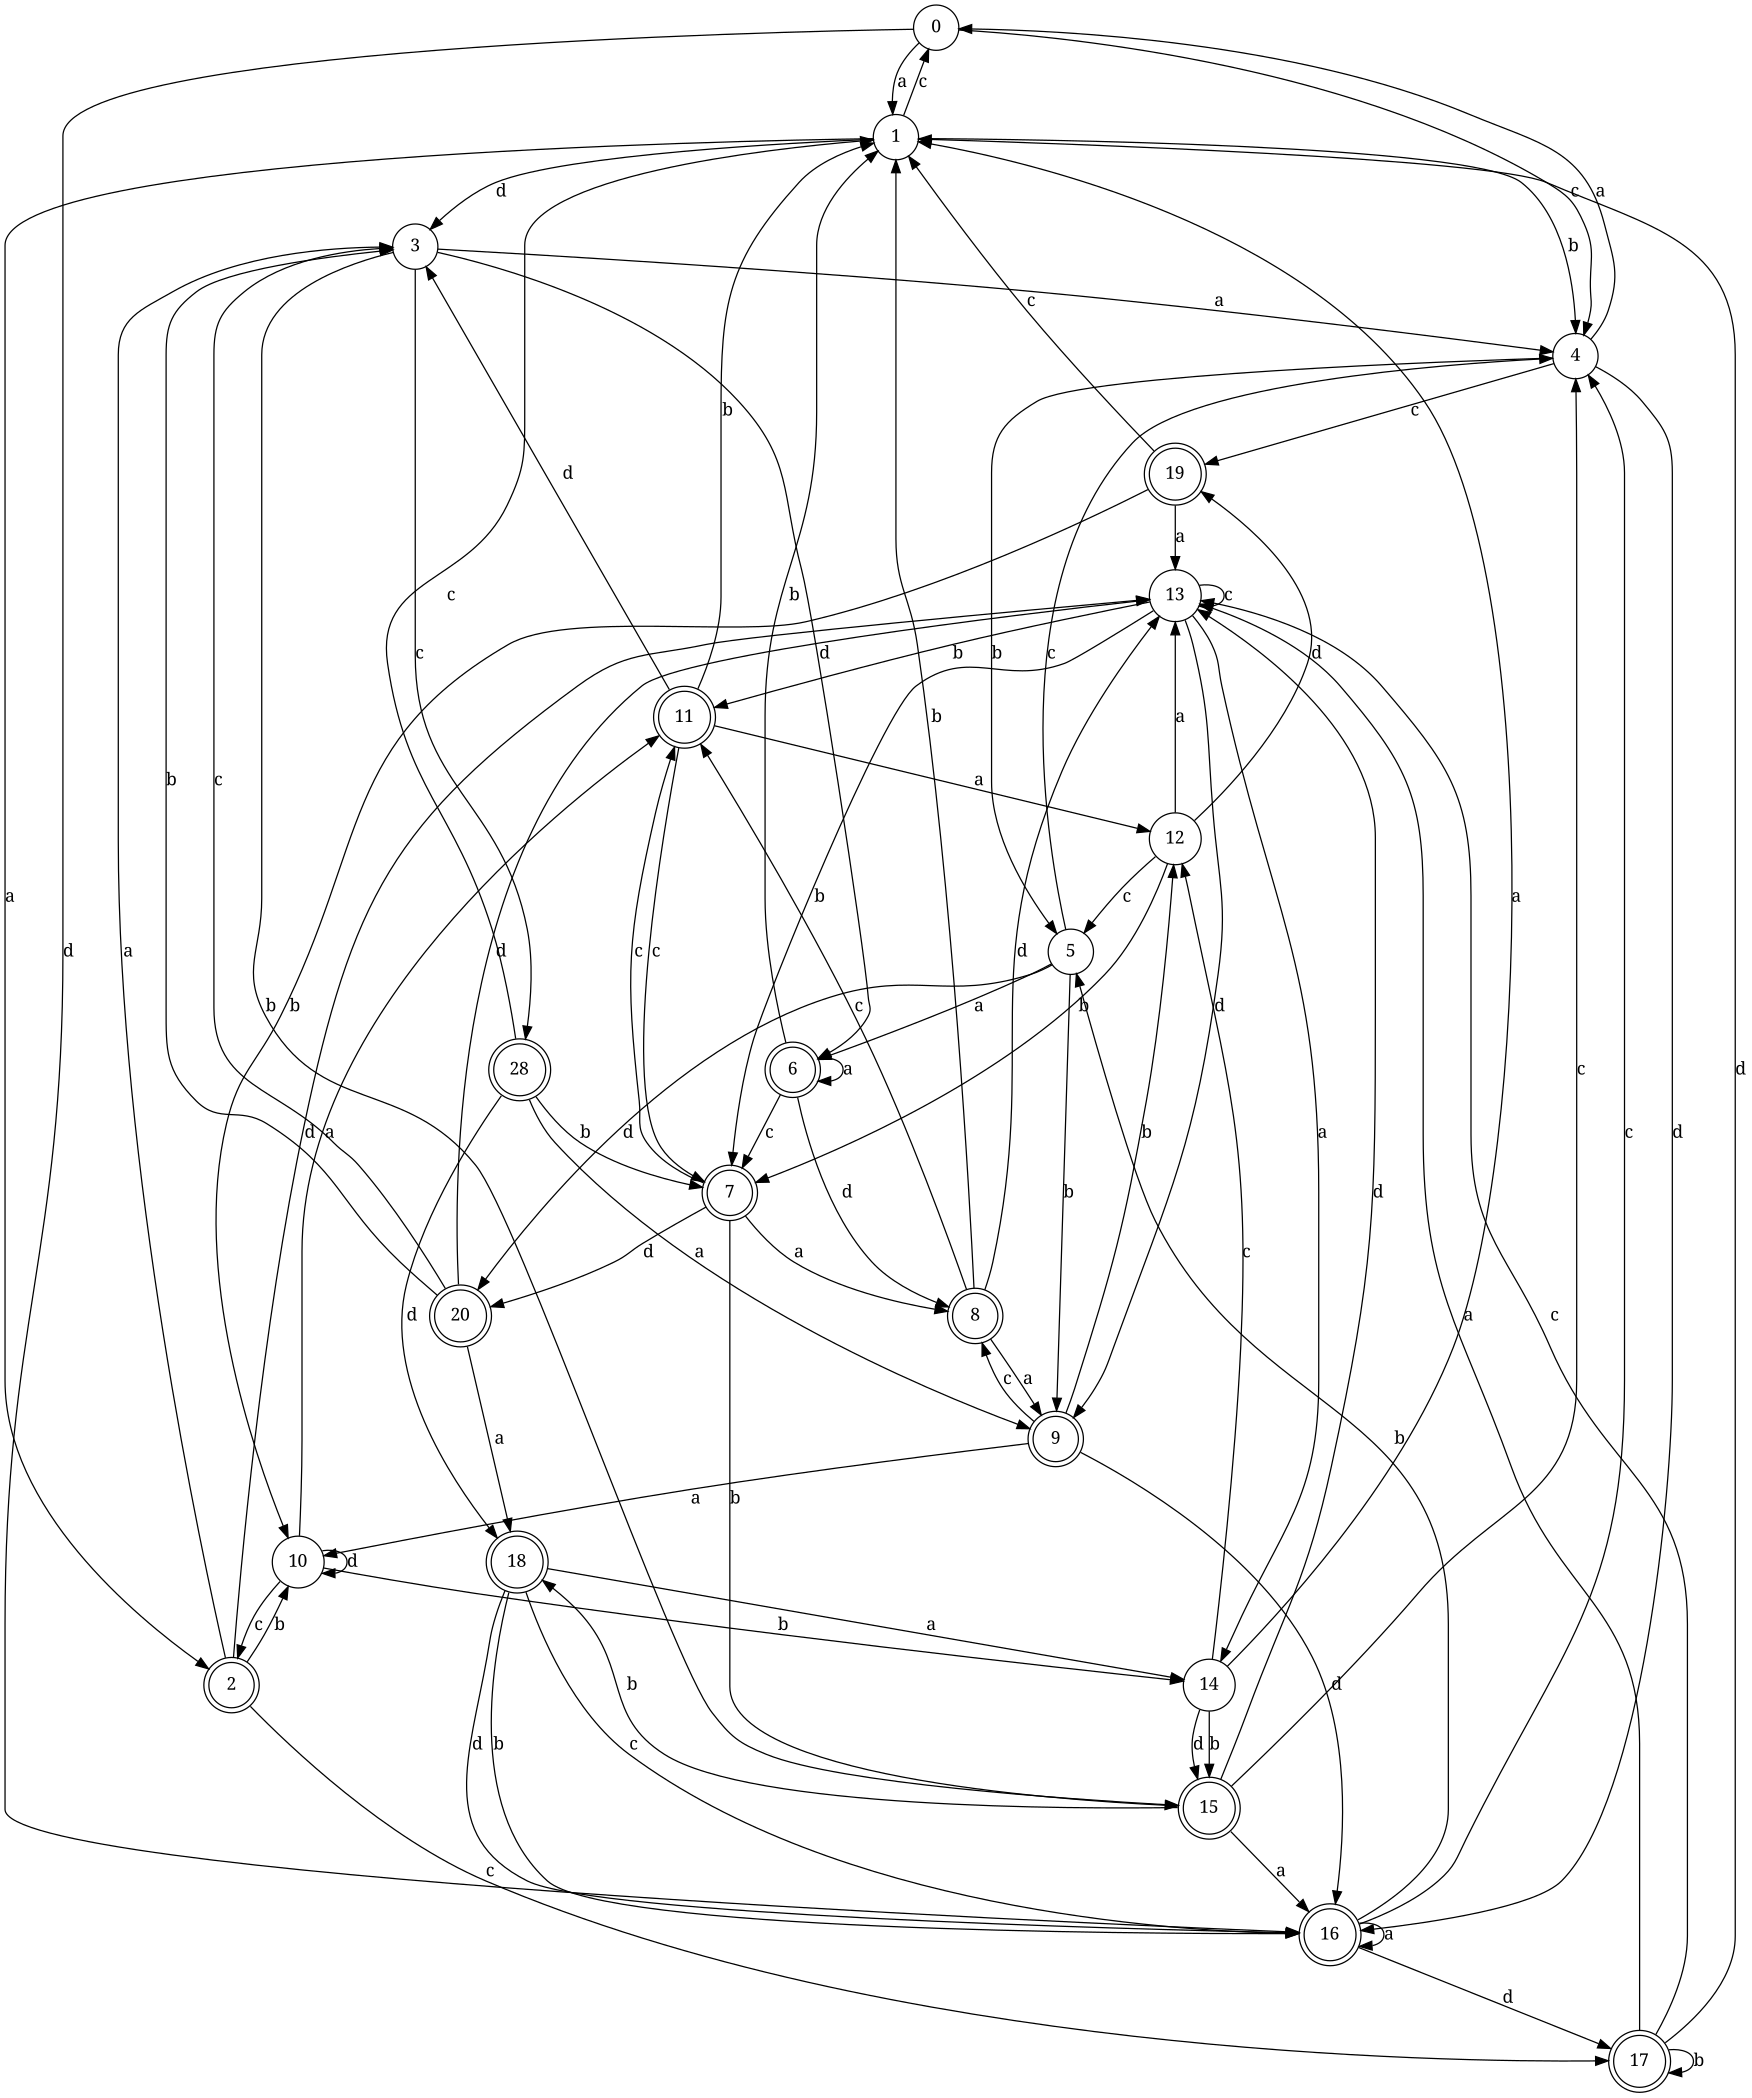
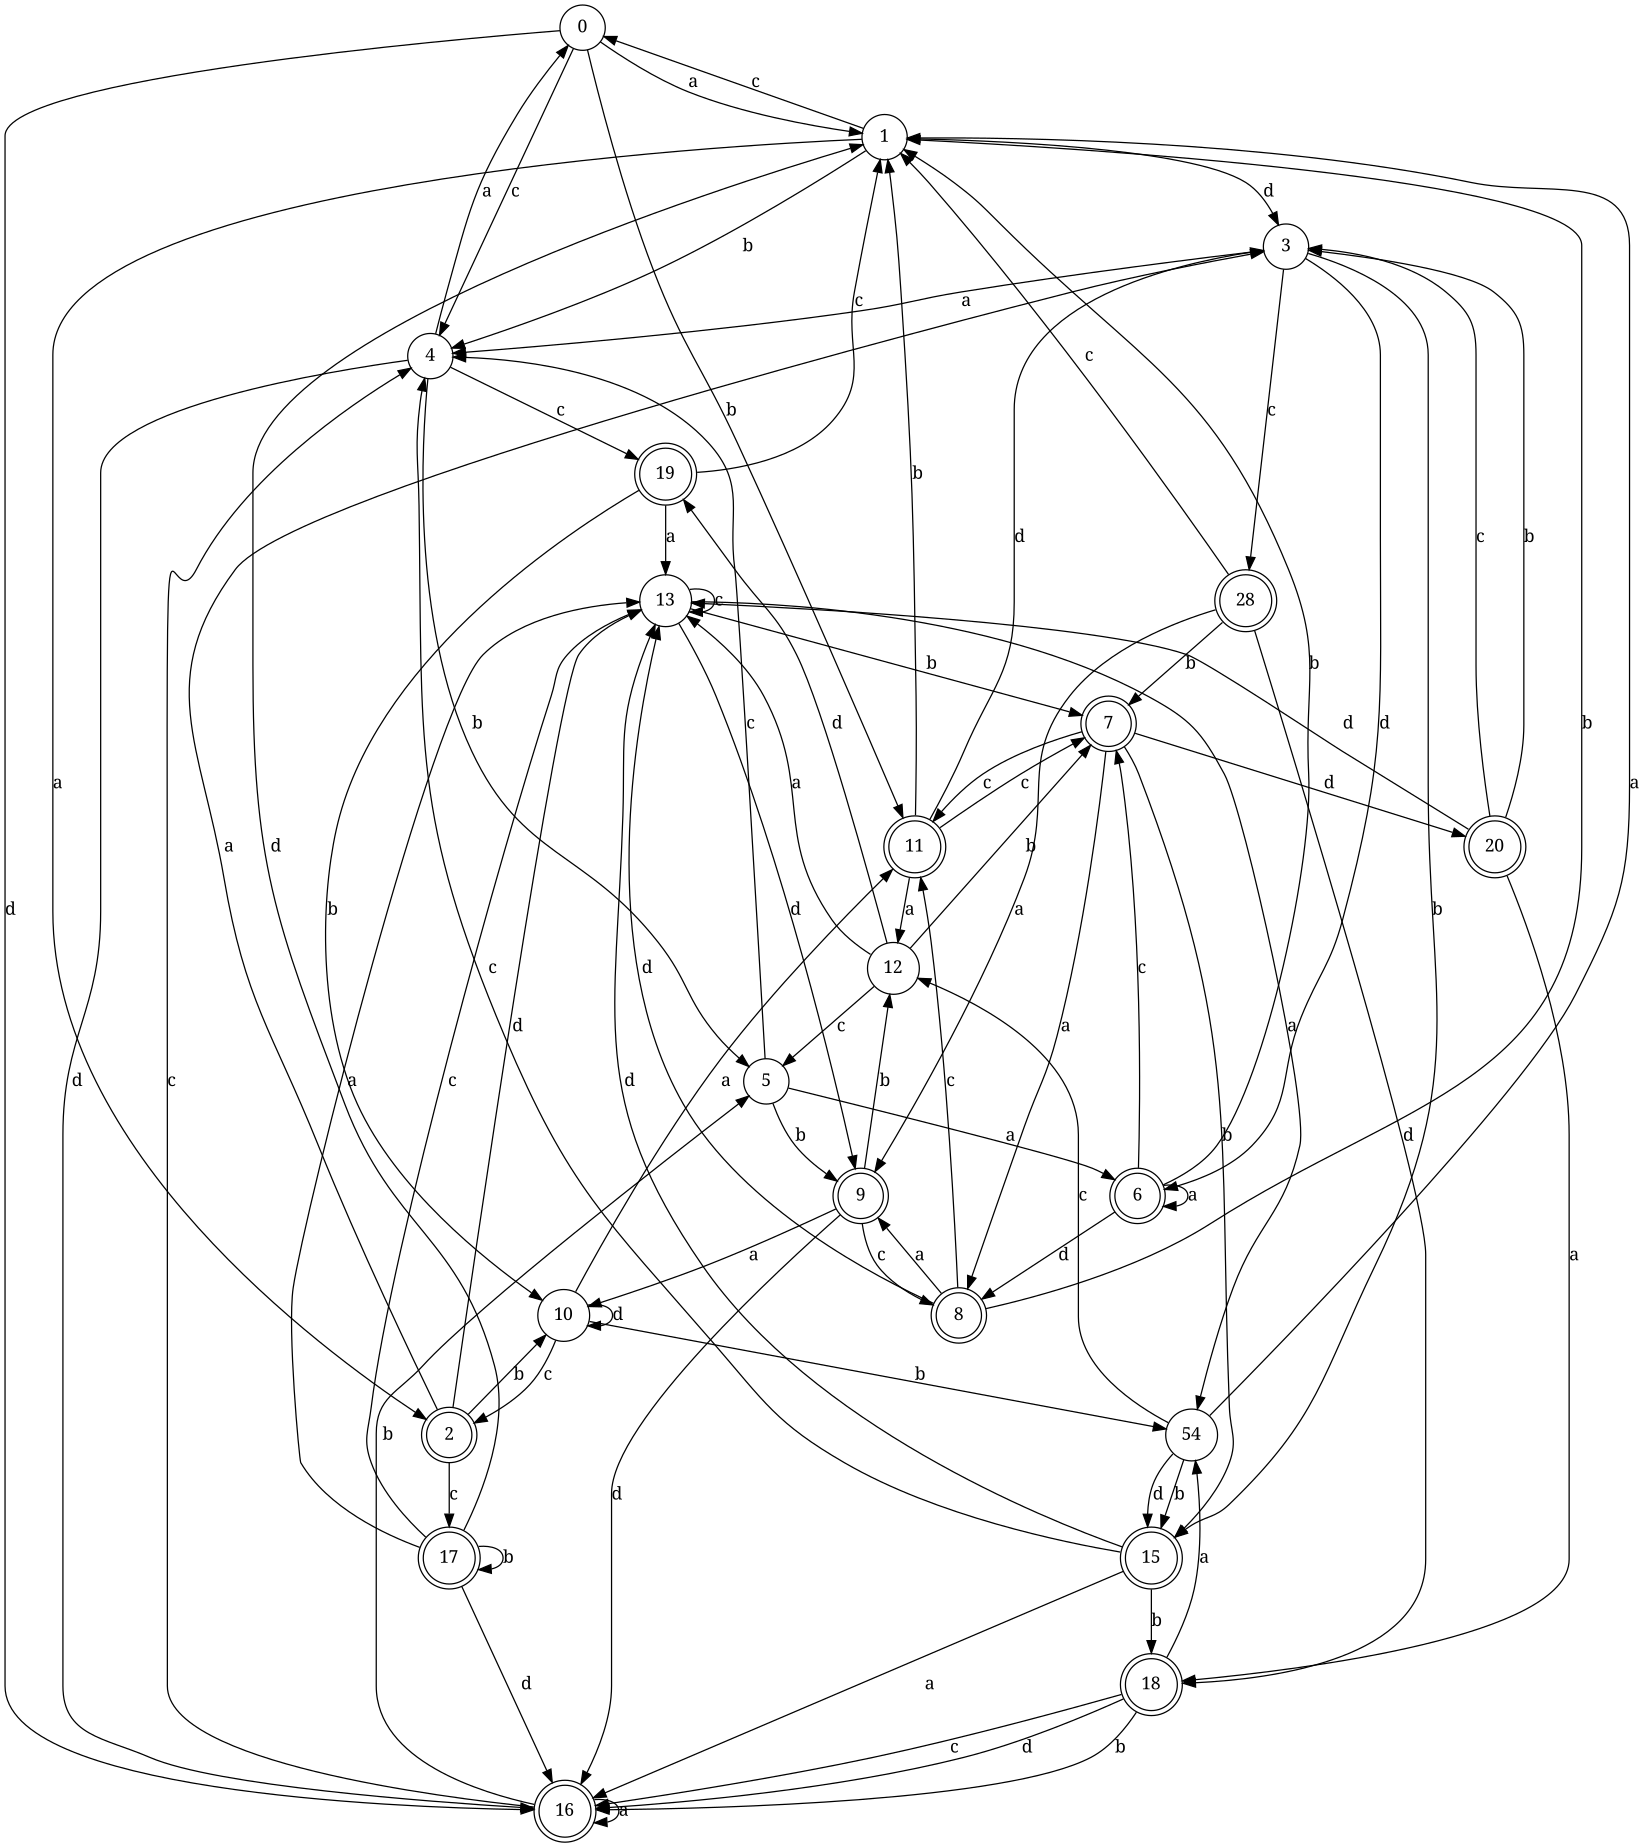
(937, 648) -> (732, 432)
(729, 1046) -> none
(1209, 1685) -> (1192, 1435)
(1479, 1996) -> (504, 1679)
